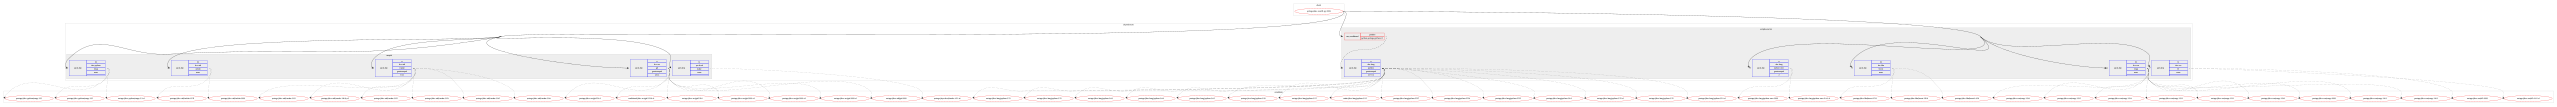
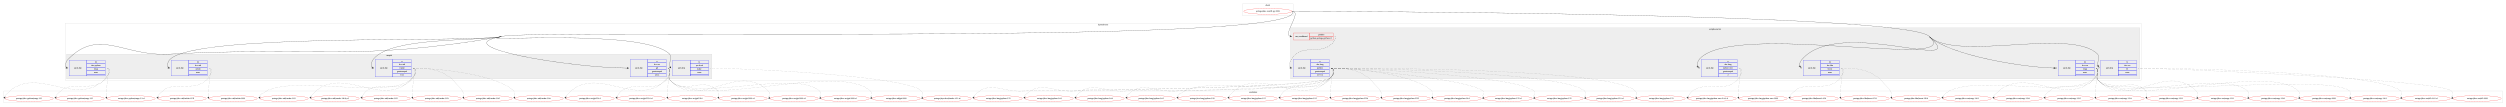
(641, 98) -> (641, 98)
(1355, 98) -> (1304, 98)
(1406, 98) -> none
